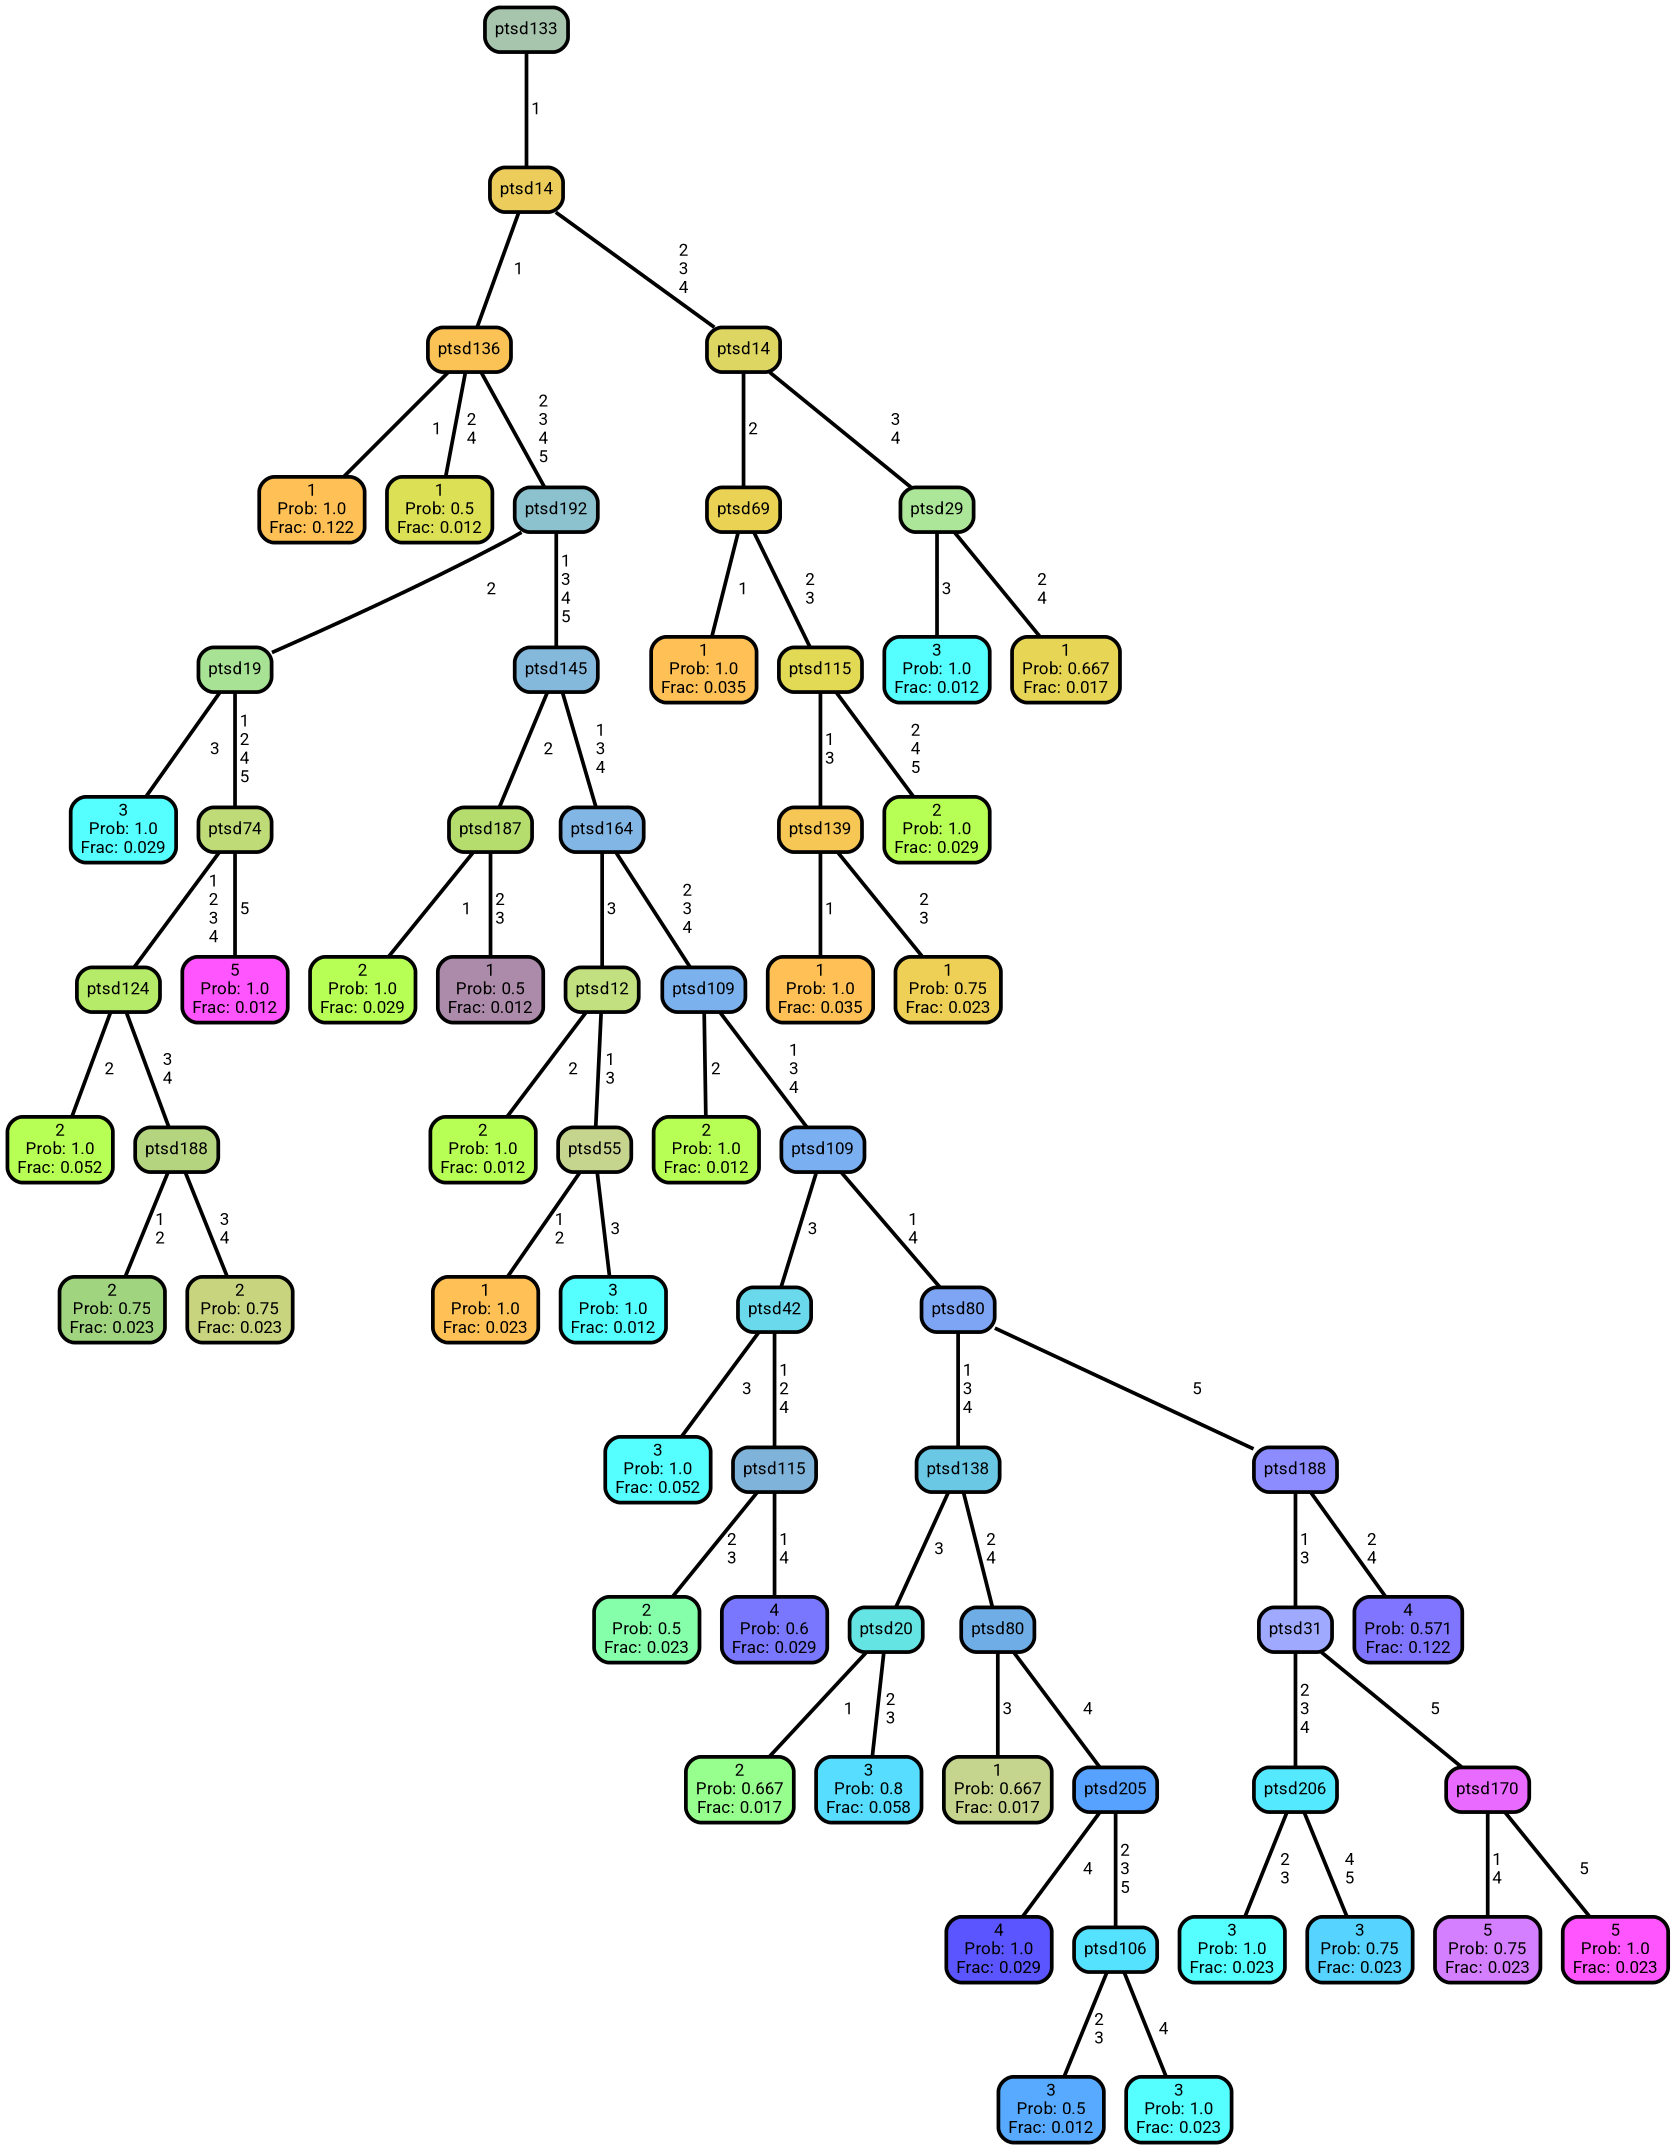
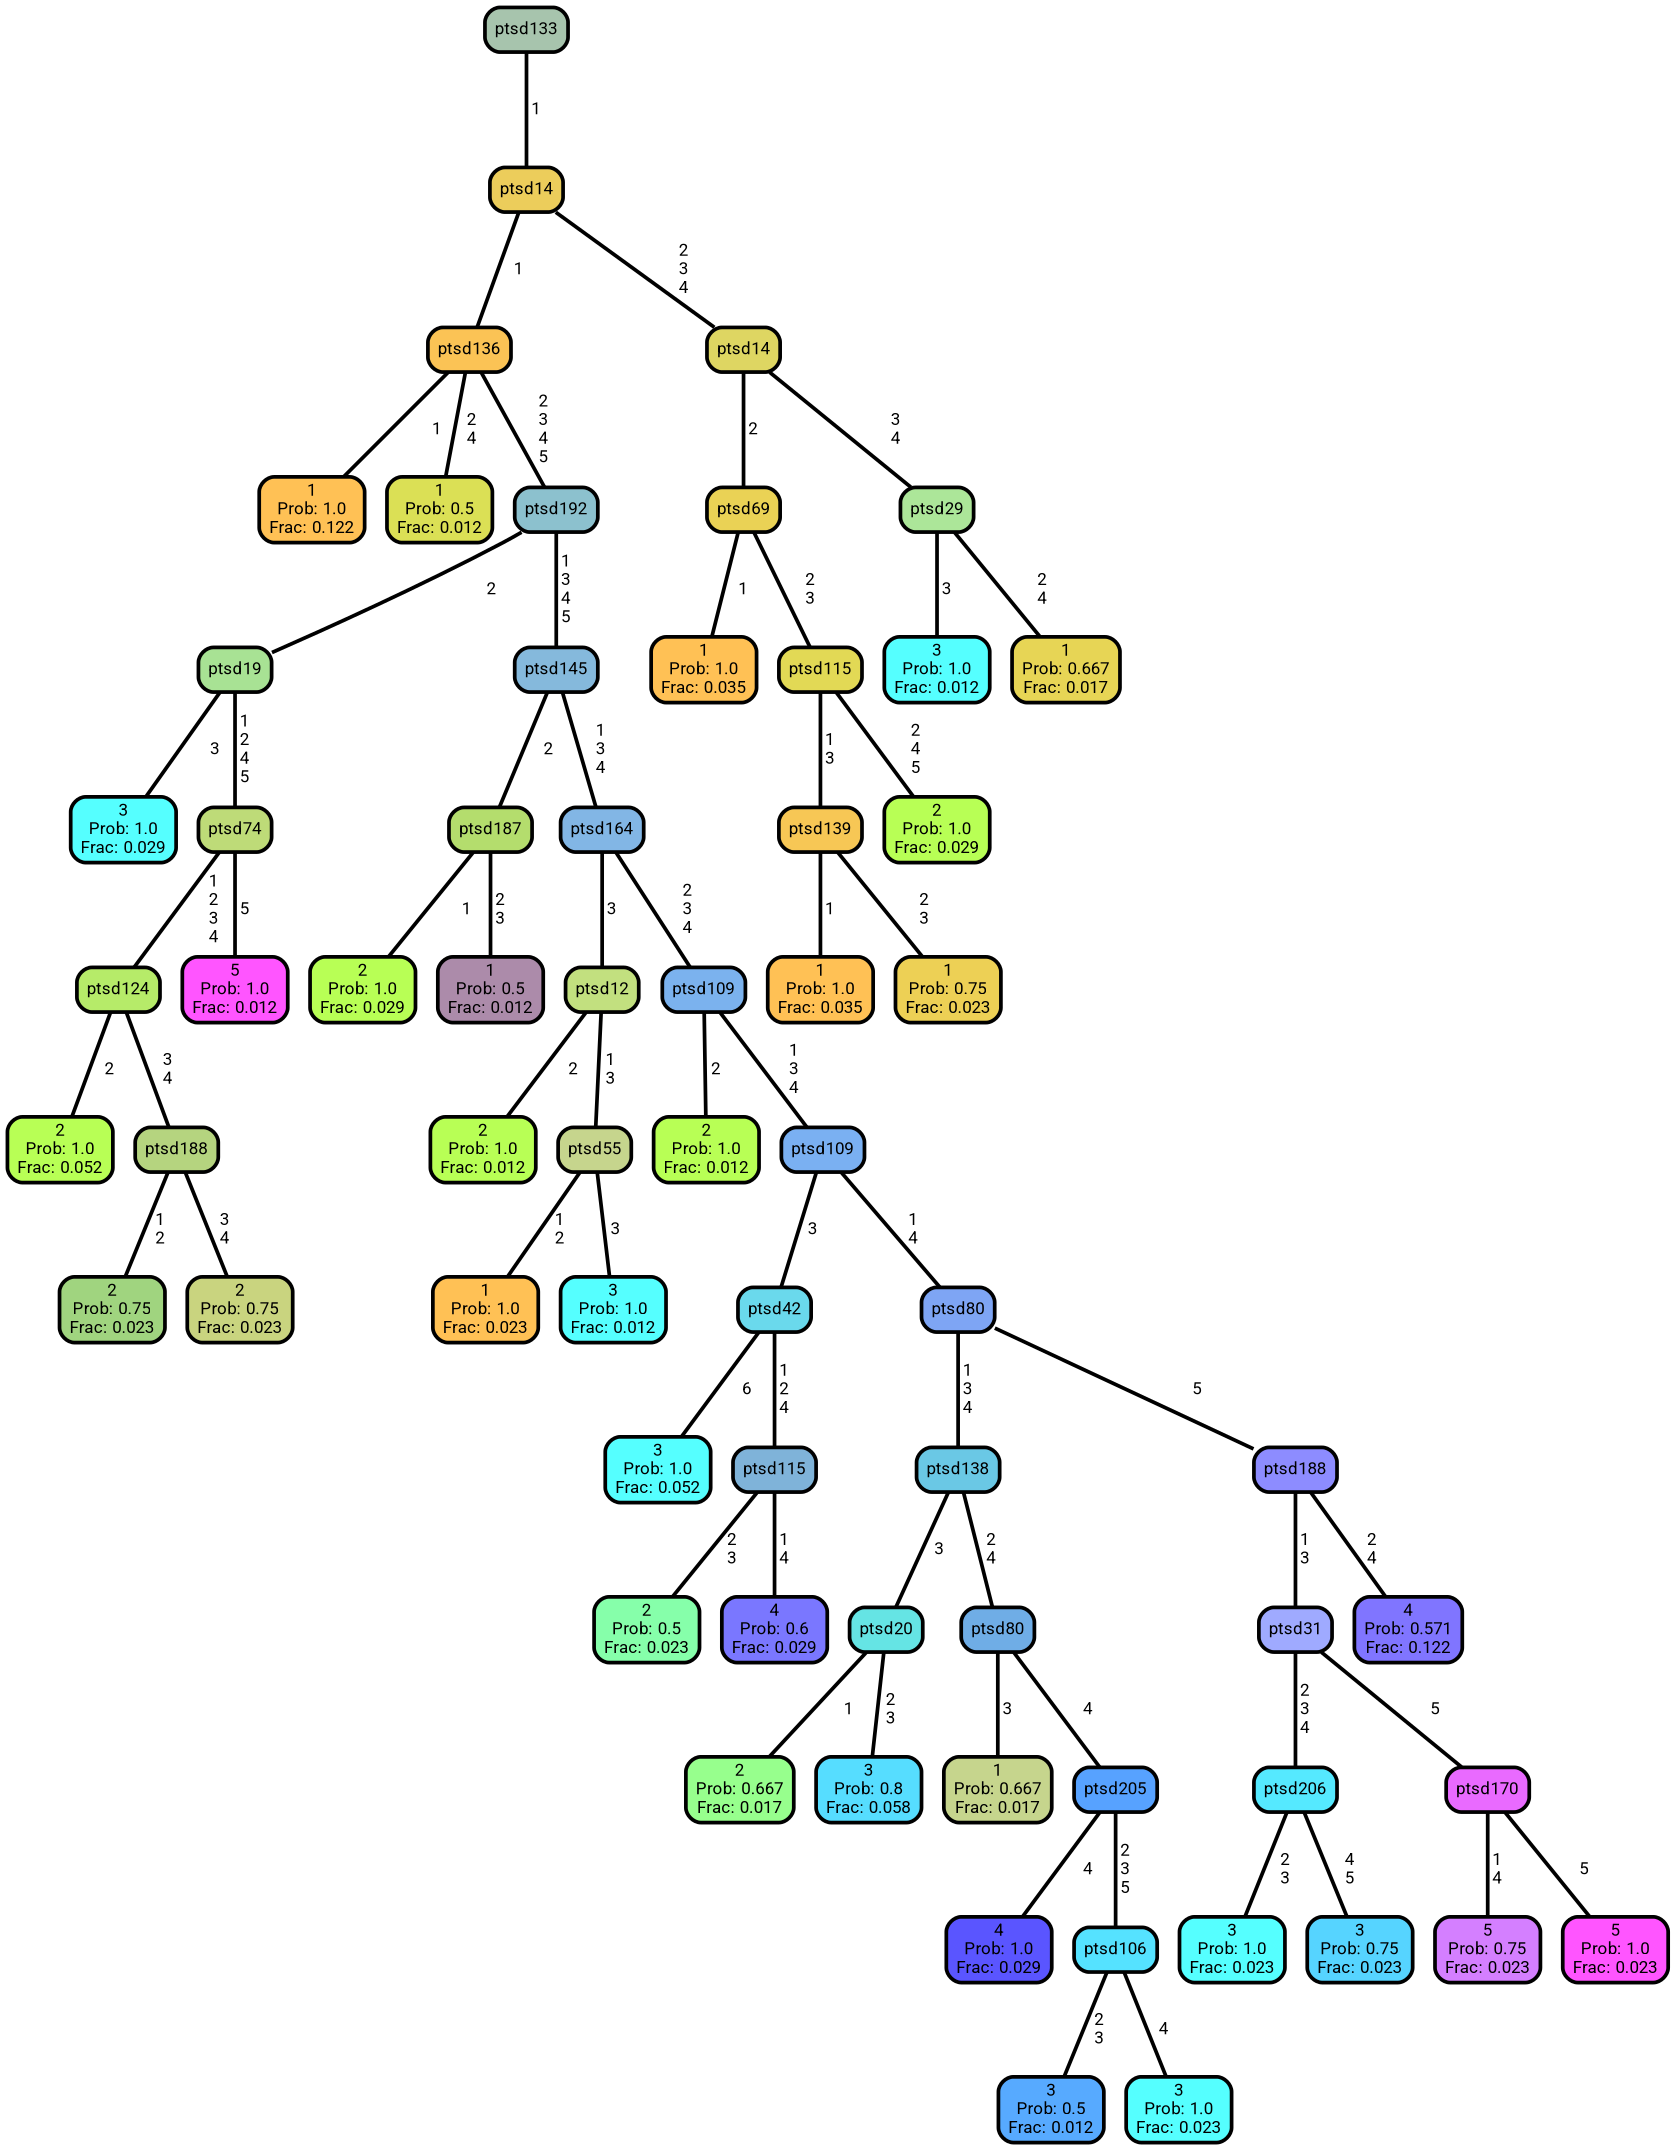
(745, 1390) -> (745, 1390)
